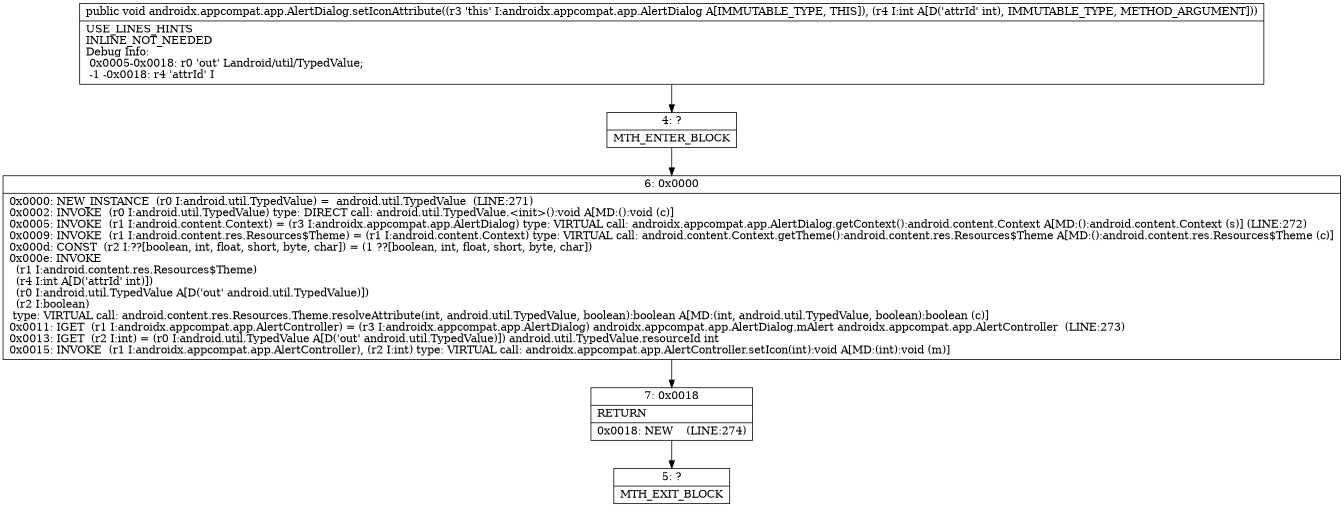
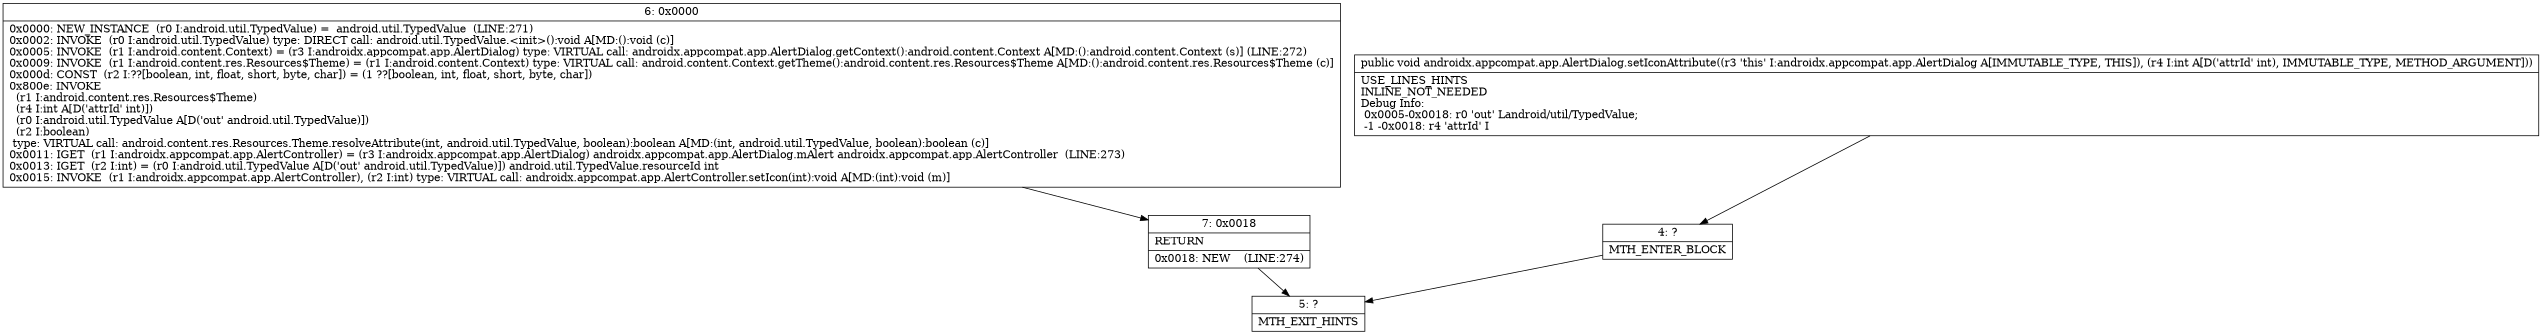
(672, 158) -> (1488, 278)
(59, 259) -> (59, 87)
(672, 494) -> (1308, 322)
